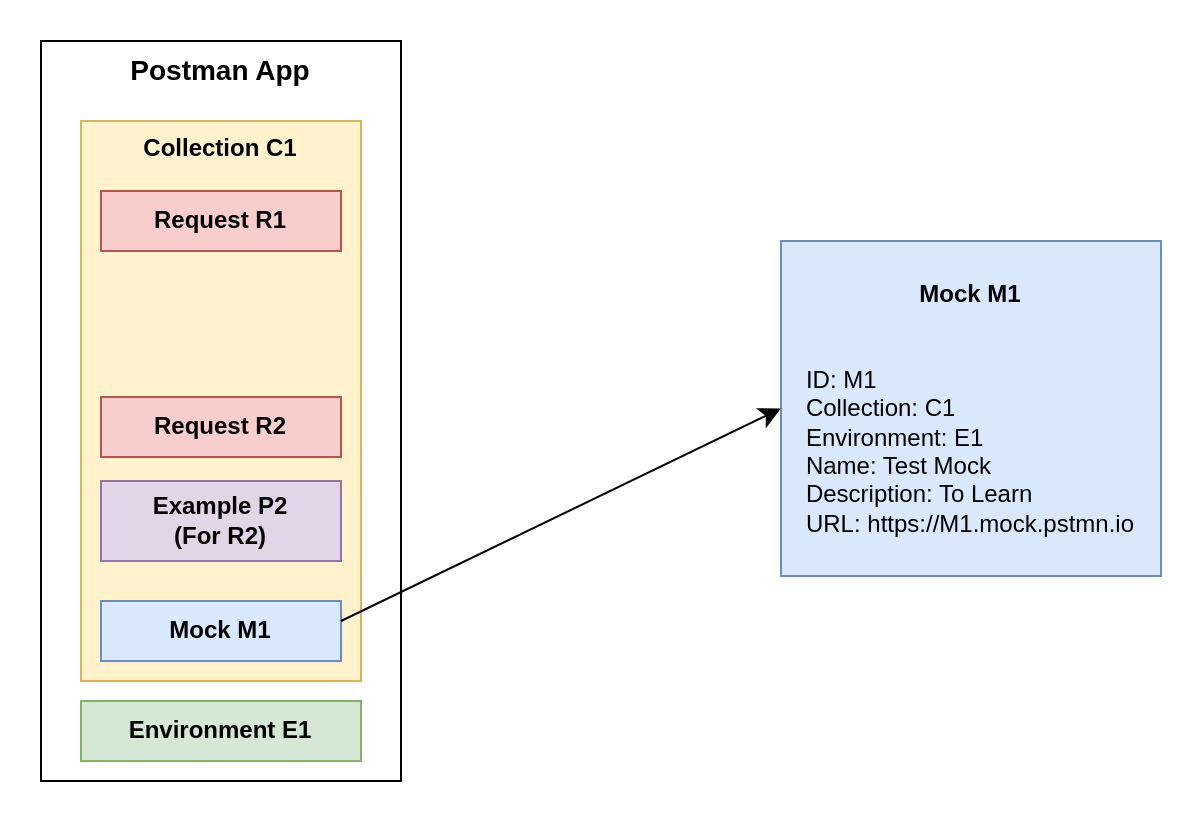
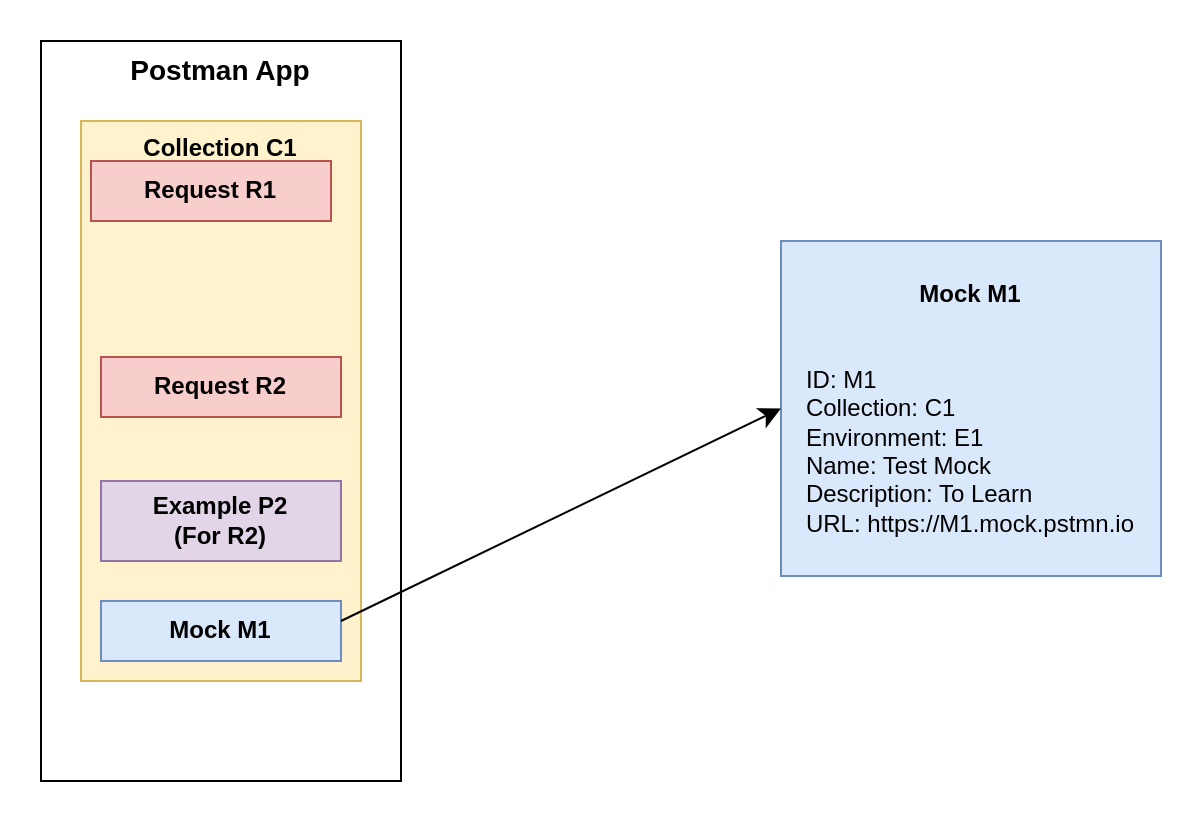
(221, 221) -> (211, 191)
(221, 427) -> (221, 387)
(221, 731) -> none
